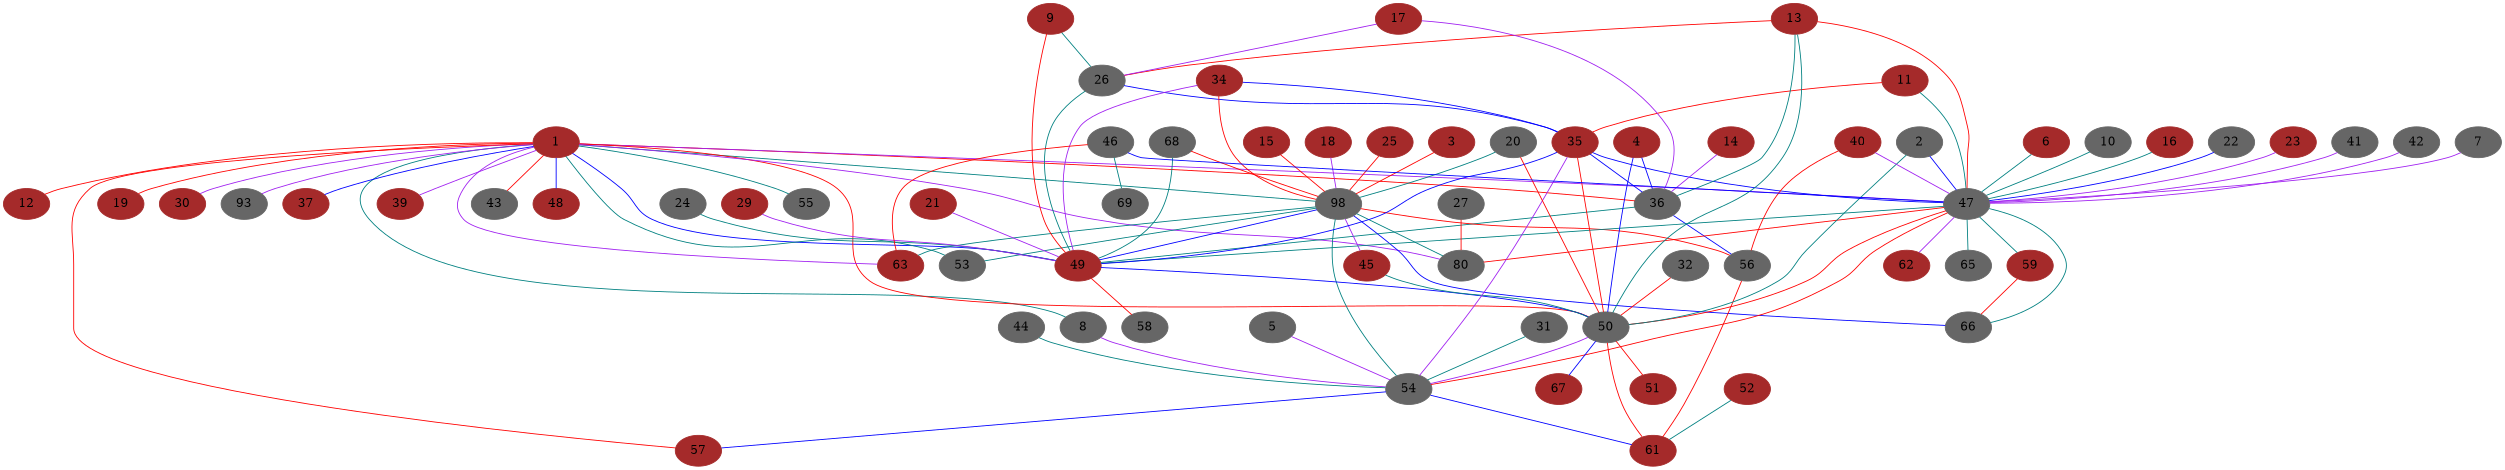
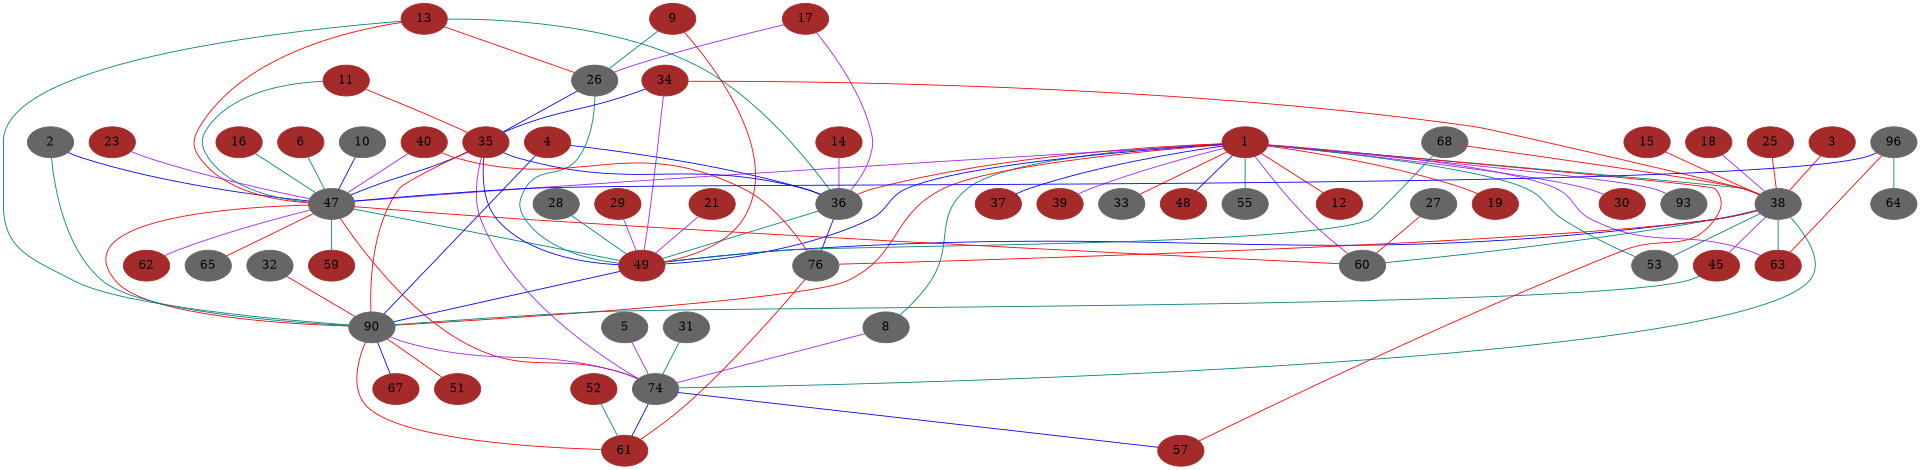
(1111, 142) -> (1894, 142)
(1513, 142) -> none
(2231, 142) -> none
(2355, 142) -> none
(2417, 142) -> none
(2478, 142) -> none
(2038, 174) -> (347, 173)
(494, 204) -> (1122, 204)
(683, 204) -> (556, 204)
(1125, 204) -> (1894, 204)
(1339, 204) -> (1778, 204)
(1968, 235) -> (270, 235)
(1461, 266) -> (1363, 266)
(1747, 266) -> (816, 266)
(1021, 327) -> none
(1145, 327) -> none
(1606, 327) -> (372, 327)
(1968, 327) -> none
(1409, 389) -> (656, 389)
